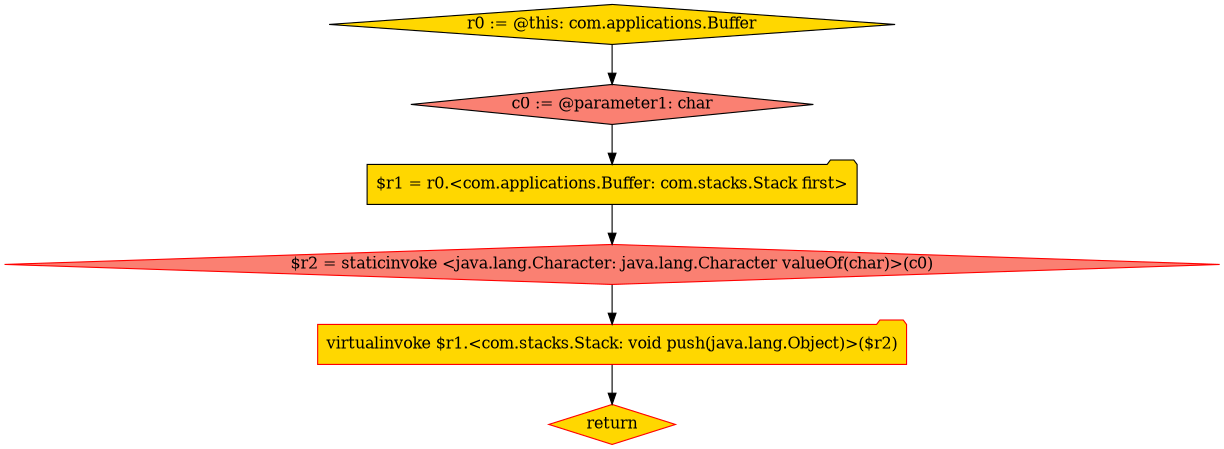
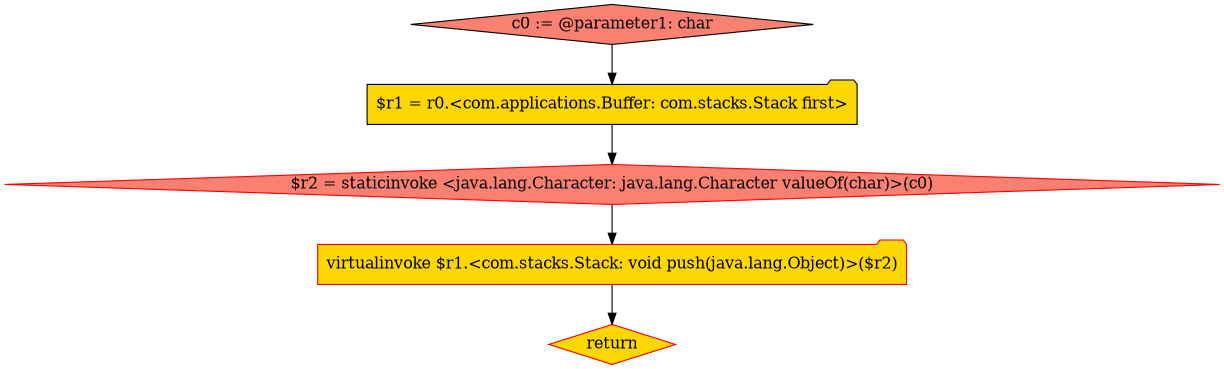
(612, 24) -> none
